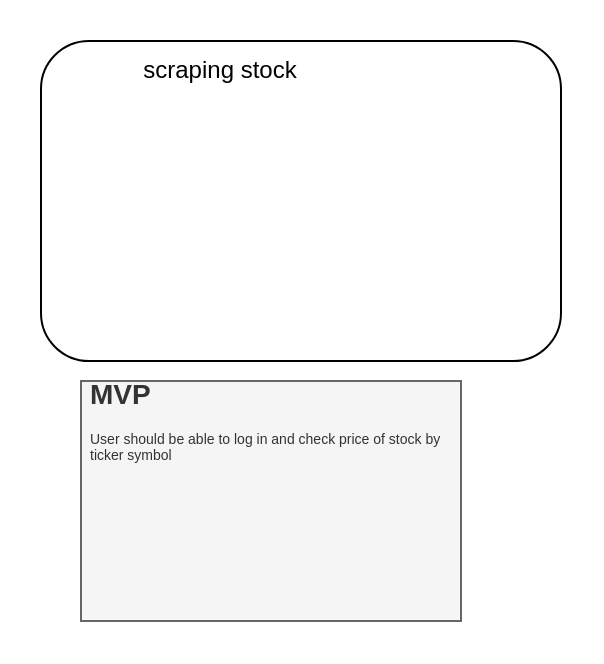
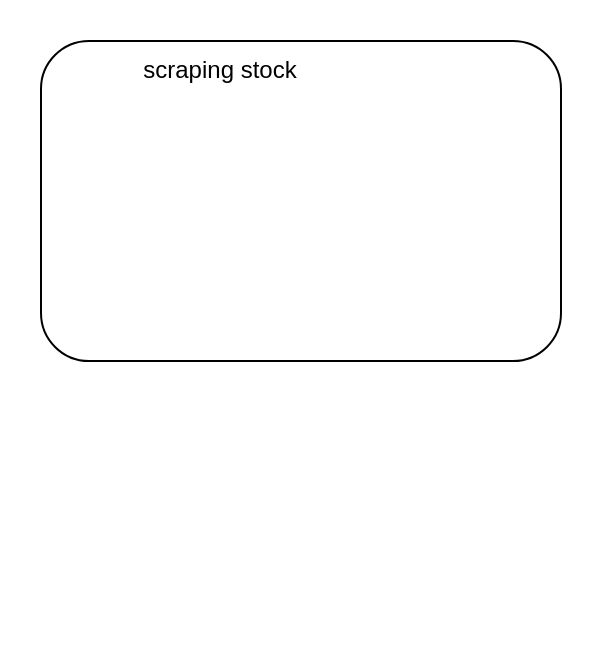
(271, 501) -> none
